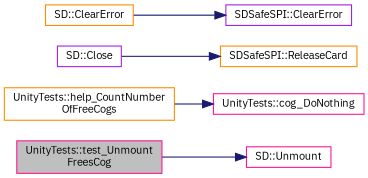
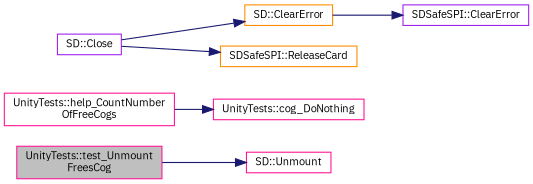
none -> (178, 31)
(89, 104) -> (89, 109)
